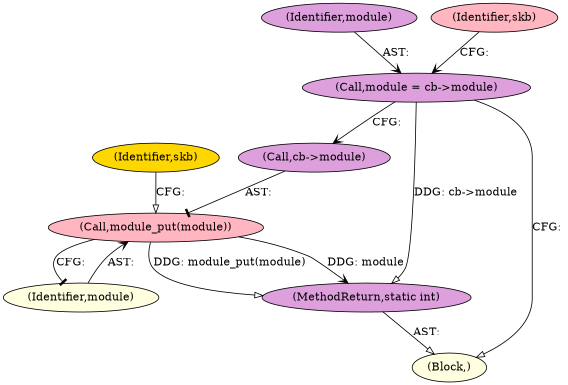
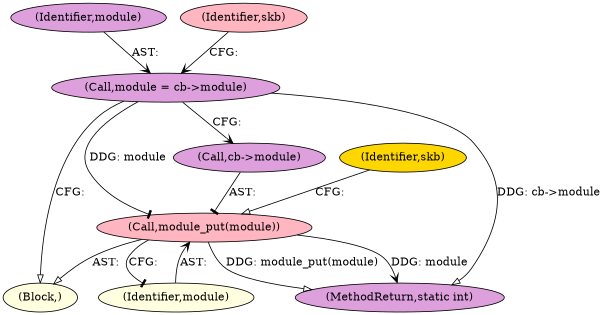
none -> (85, 161)
(405, 330) -> (98, 254)
